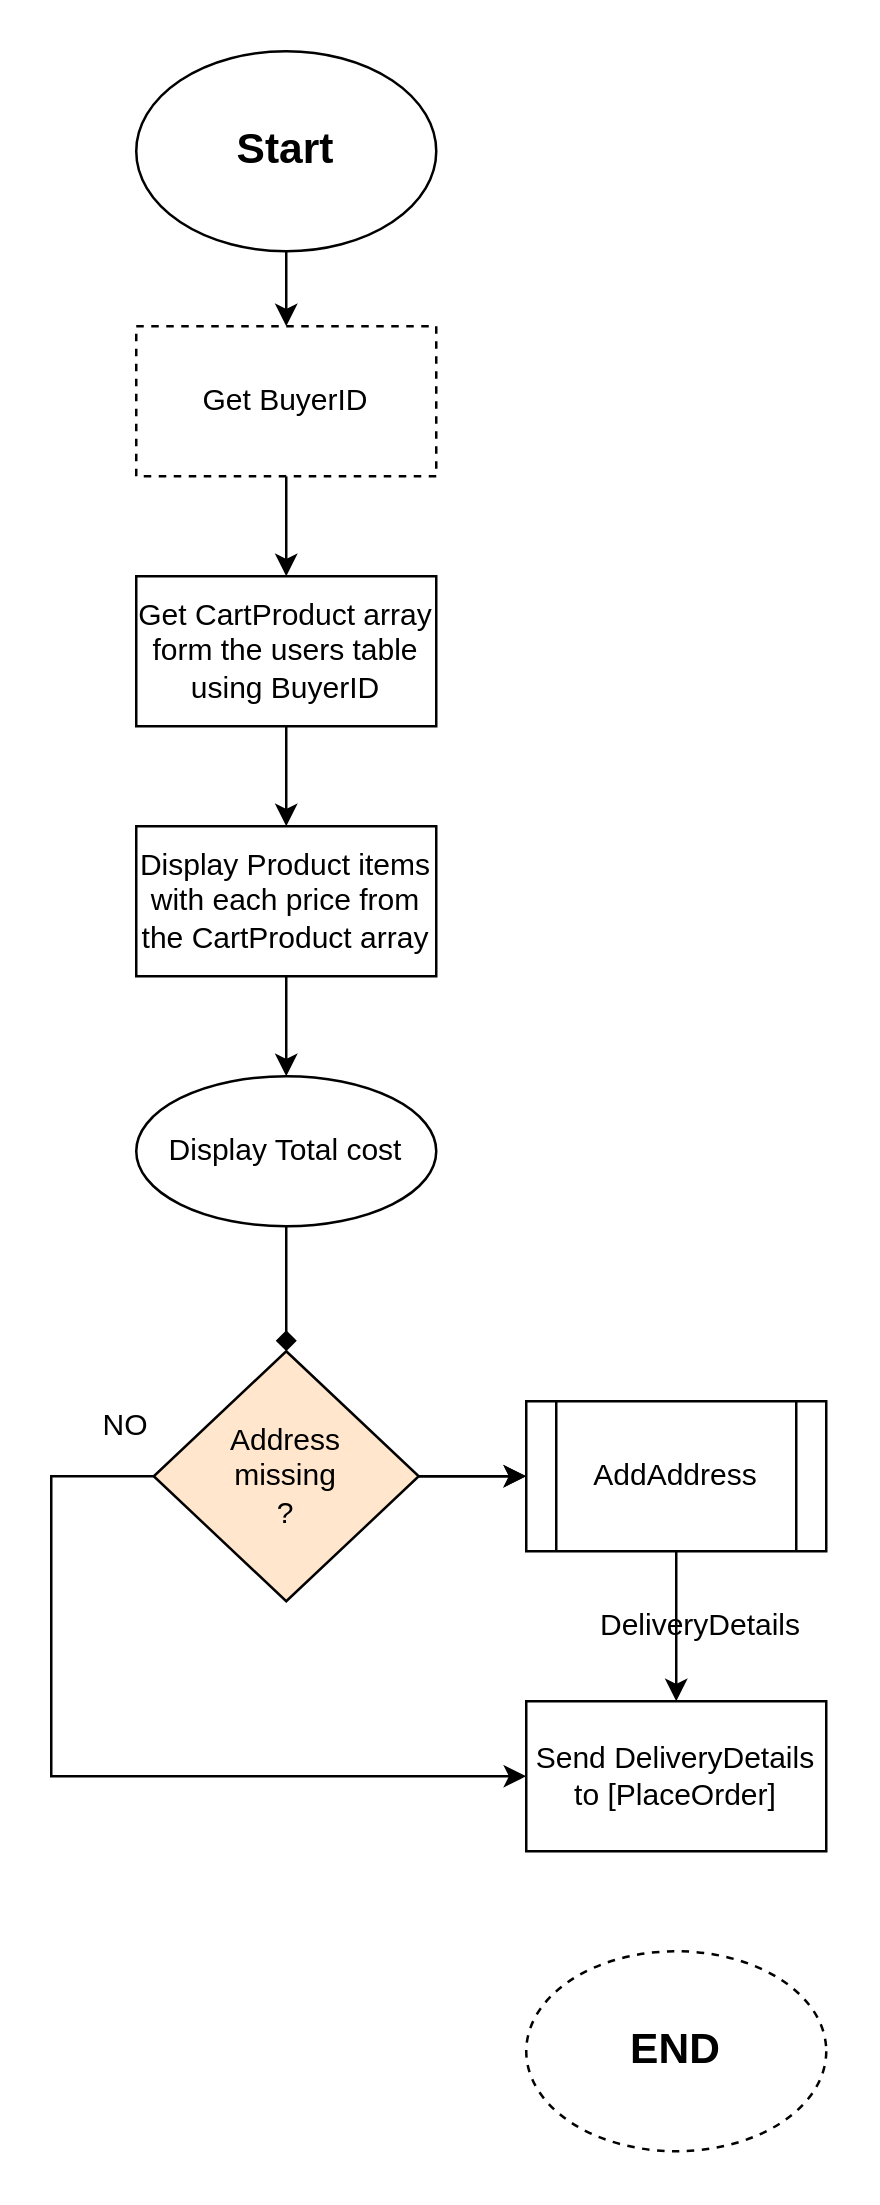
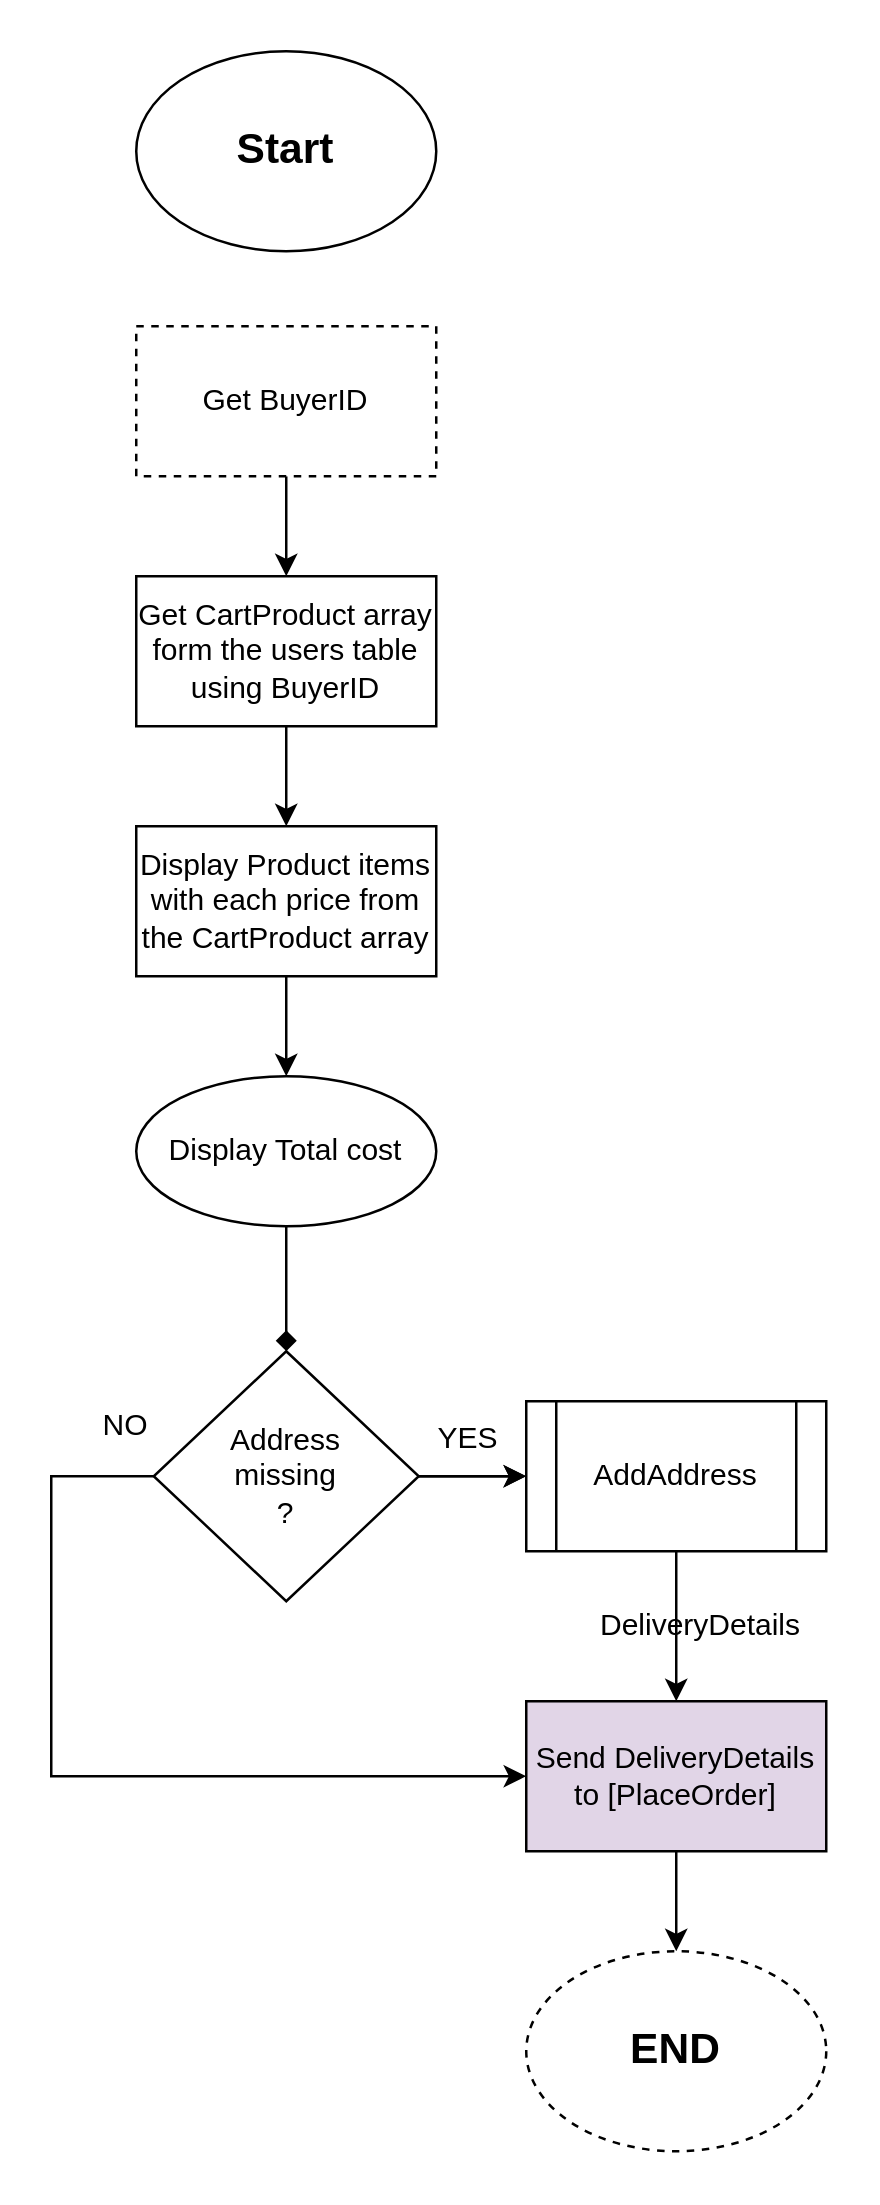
(286, 297) -> none
none -> (469, 1439)
(286, 1476) -> (286, 1476)
(676, 1776) -> (676, 1776)
none -> (676, 1893)
